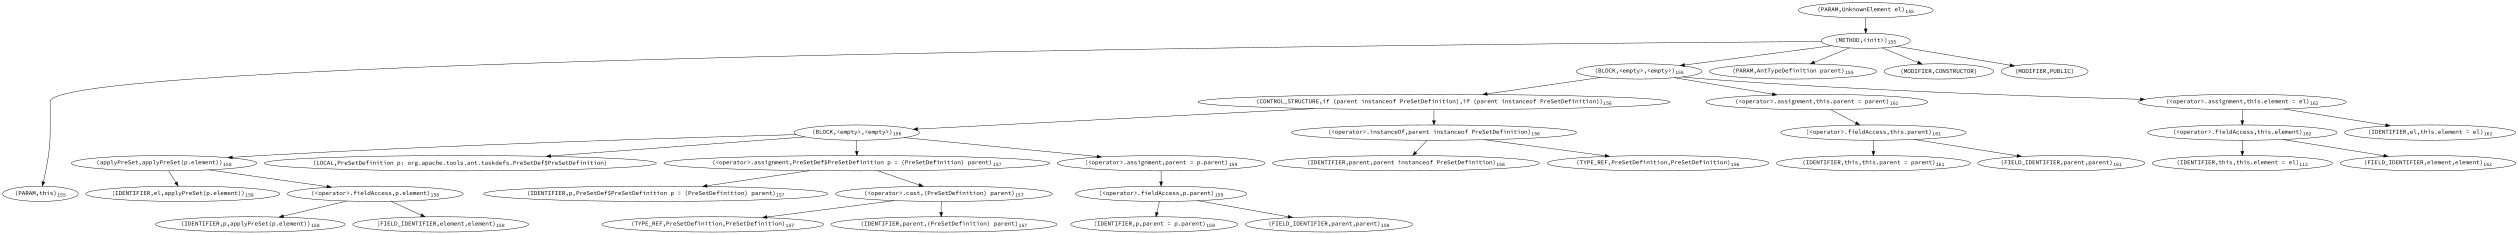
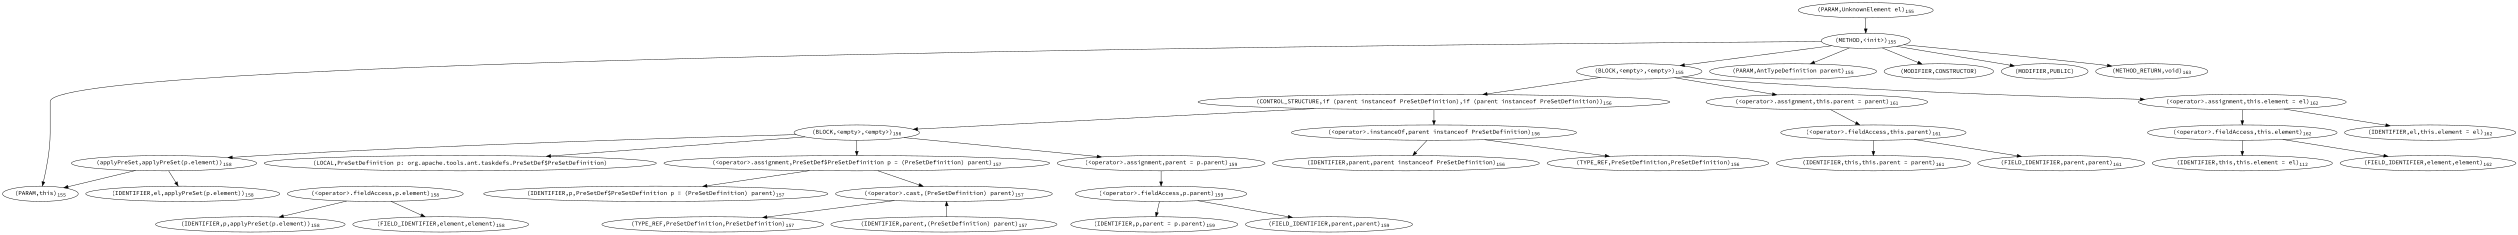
none -> (2152, 71)
(268, 178) -> (102, 179)
(941, 207) -> (947, 211)
